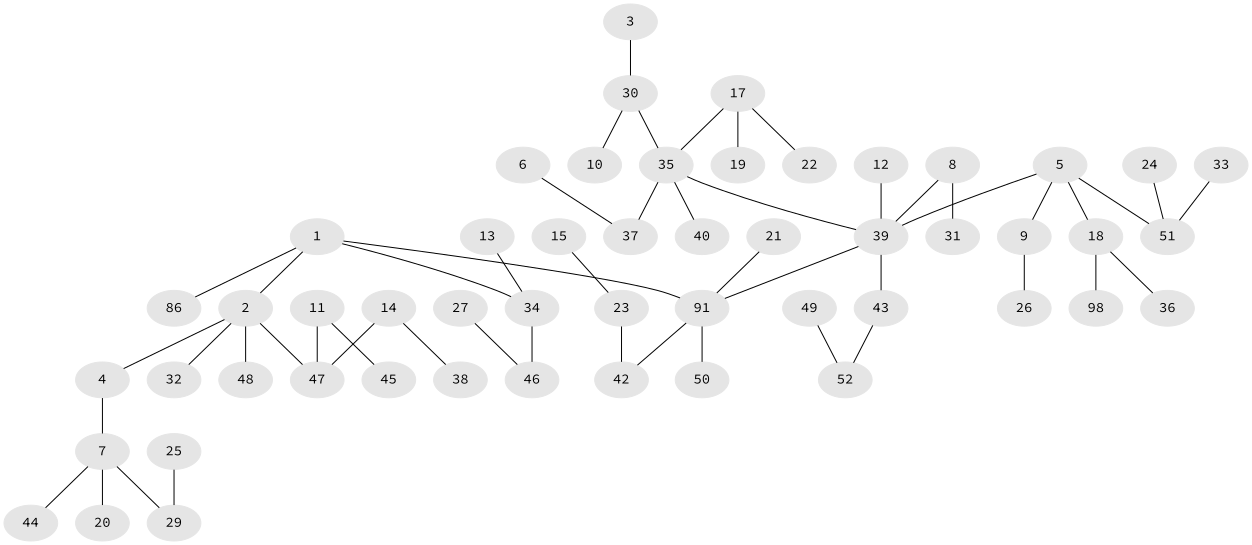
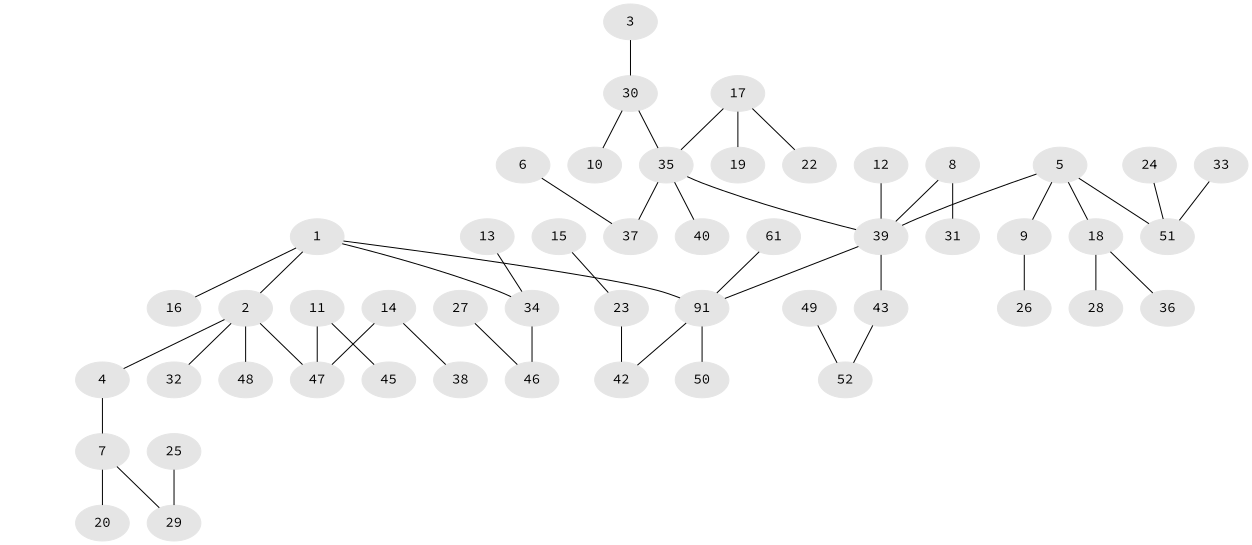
(774, 237) -> (774, 237)
(174, 308) -> (174, 308)
(1096, 308) -> (1096, 308)
(31, 523) -> none
